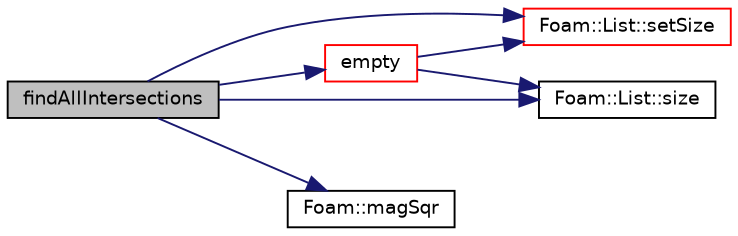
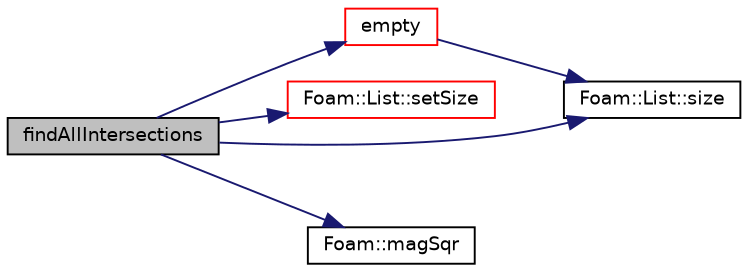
(461, 51) -> none
